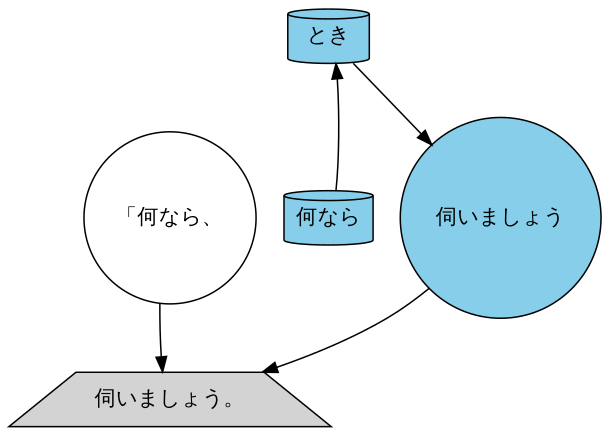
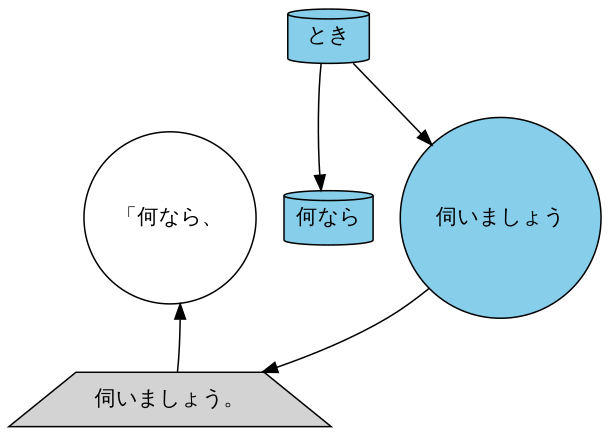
(339, 135) -> (318, 119)
(160, 330) -> (179, 346)
